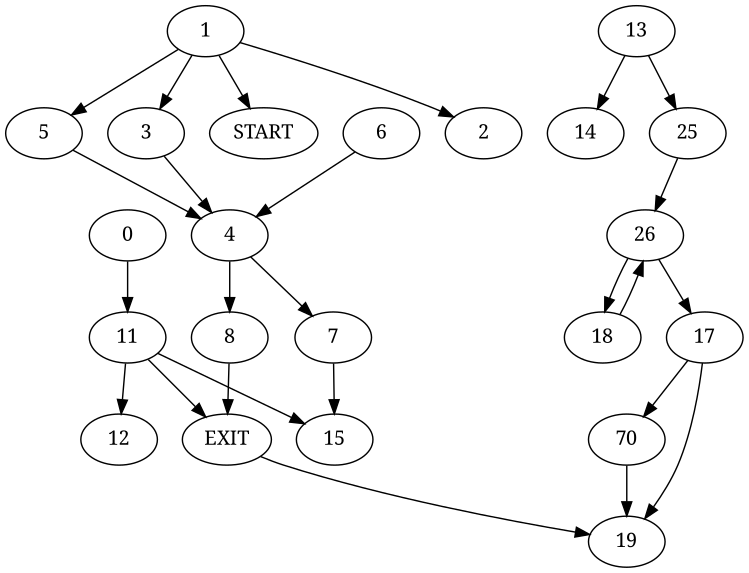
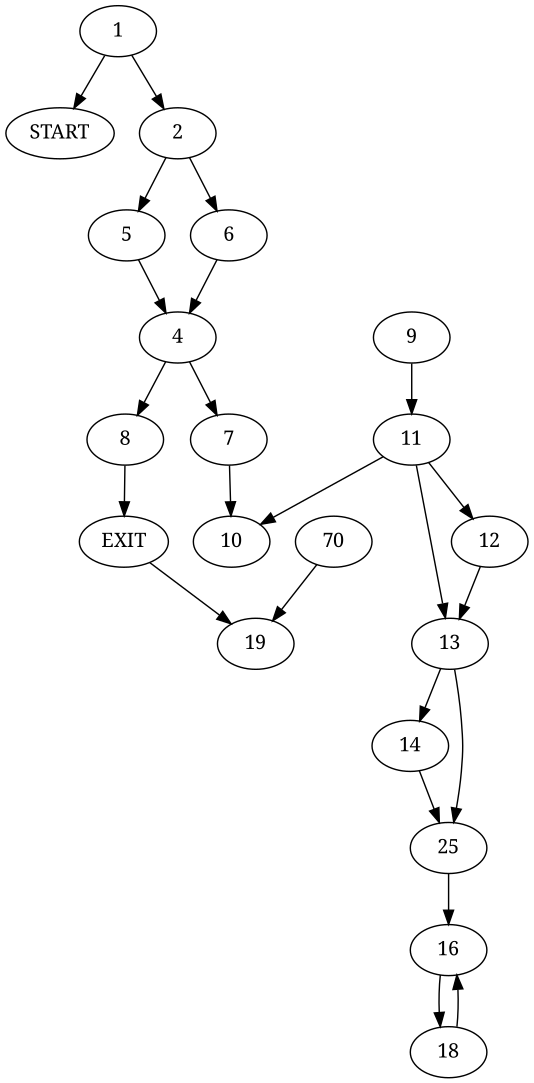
(131, 78) -> (155, 178)
(146, 133) -> none
none -> (200, 178)
(128, 235) -> (412, 337)
(645, 235) -> (449, 950)
(705, 337) -> none
(172, 383) -> (429, 534)
(335, 440) -> (232, 542)
none -> (473, 586)
none -> (427, 790)
